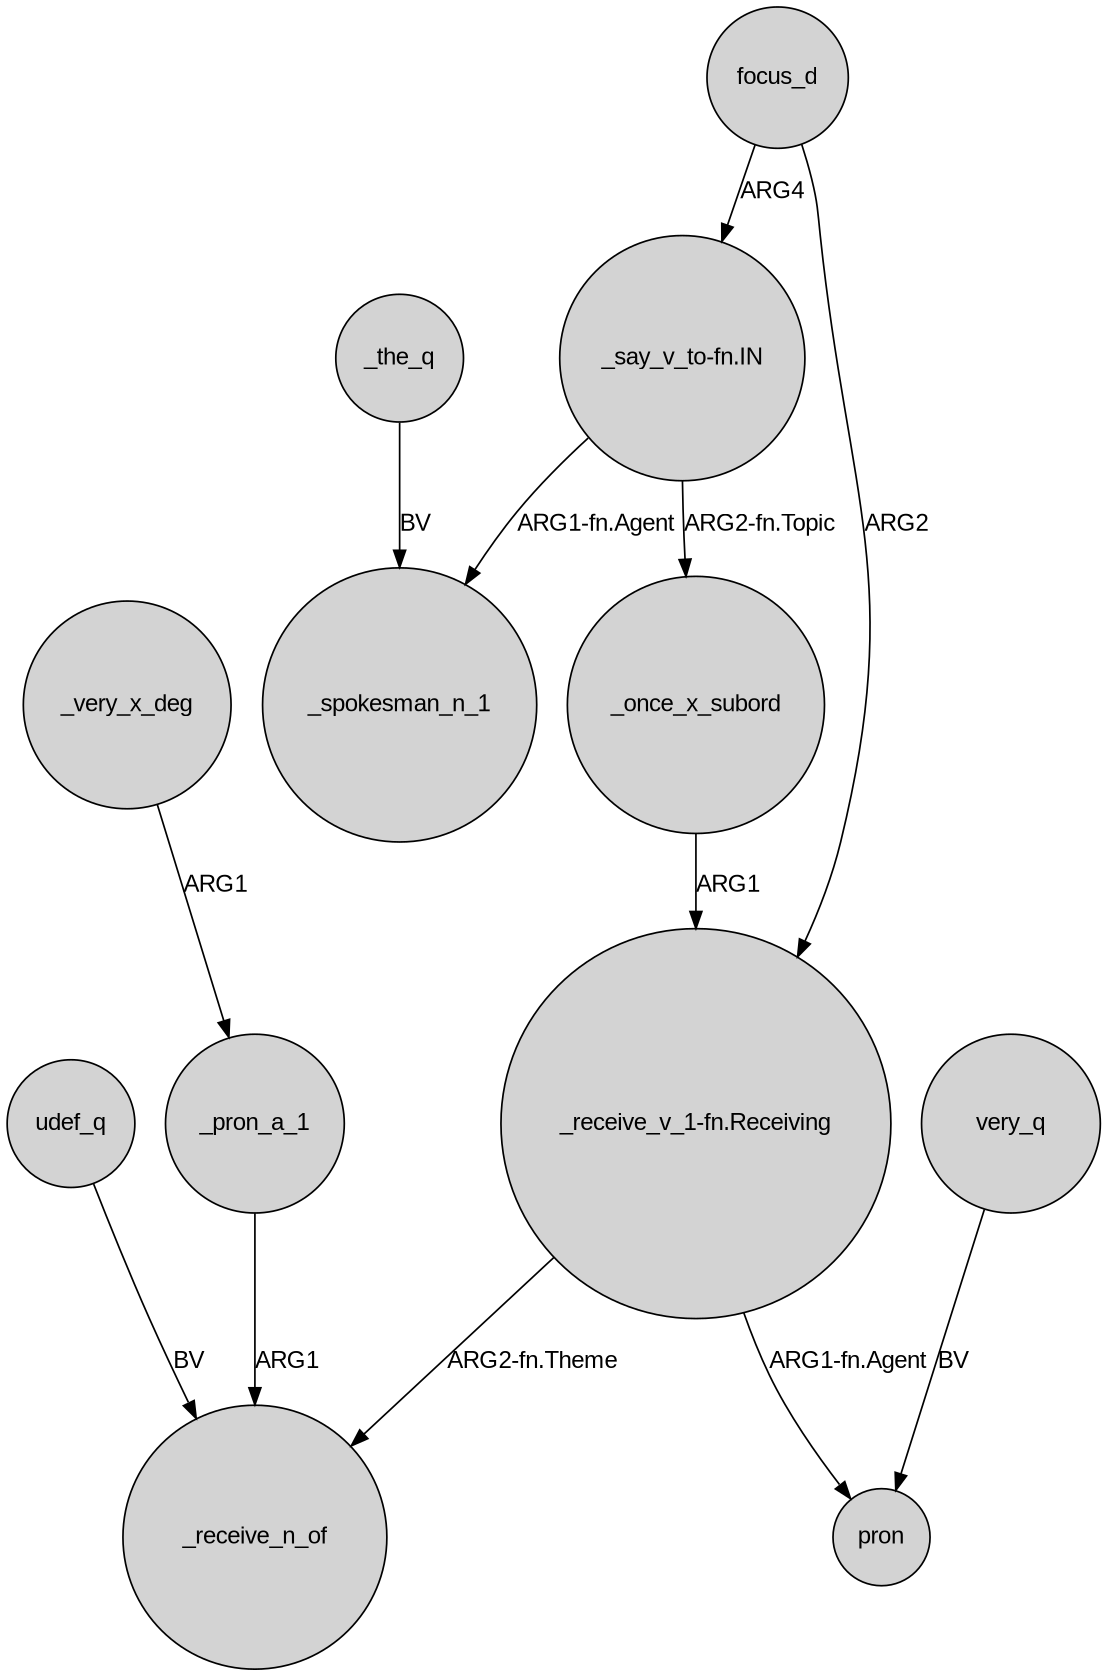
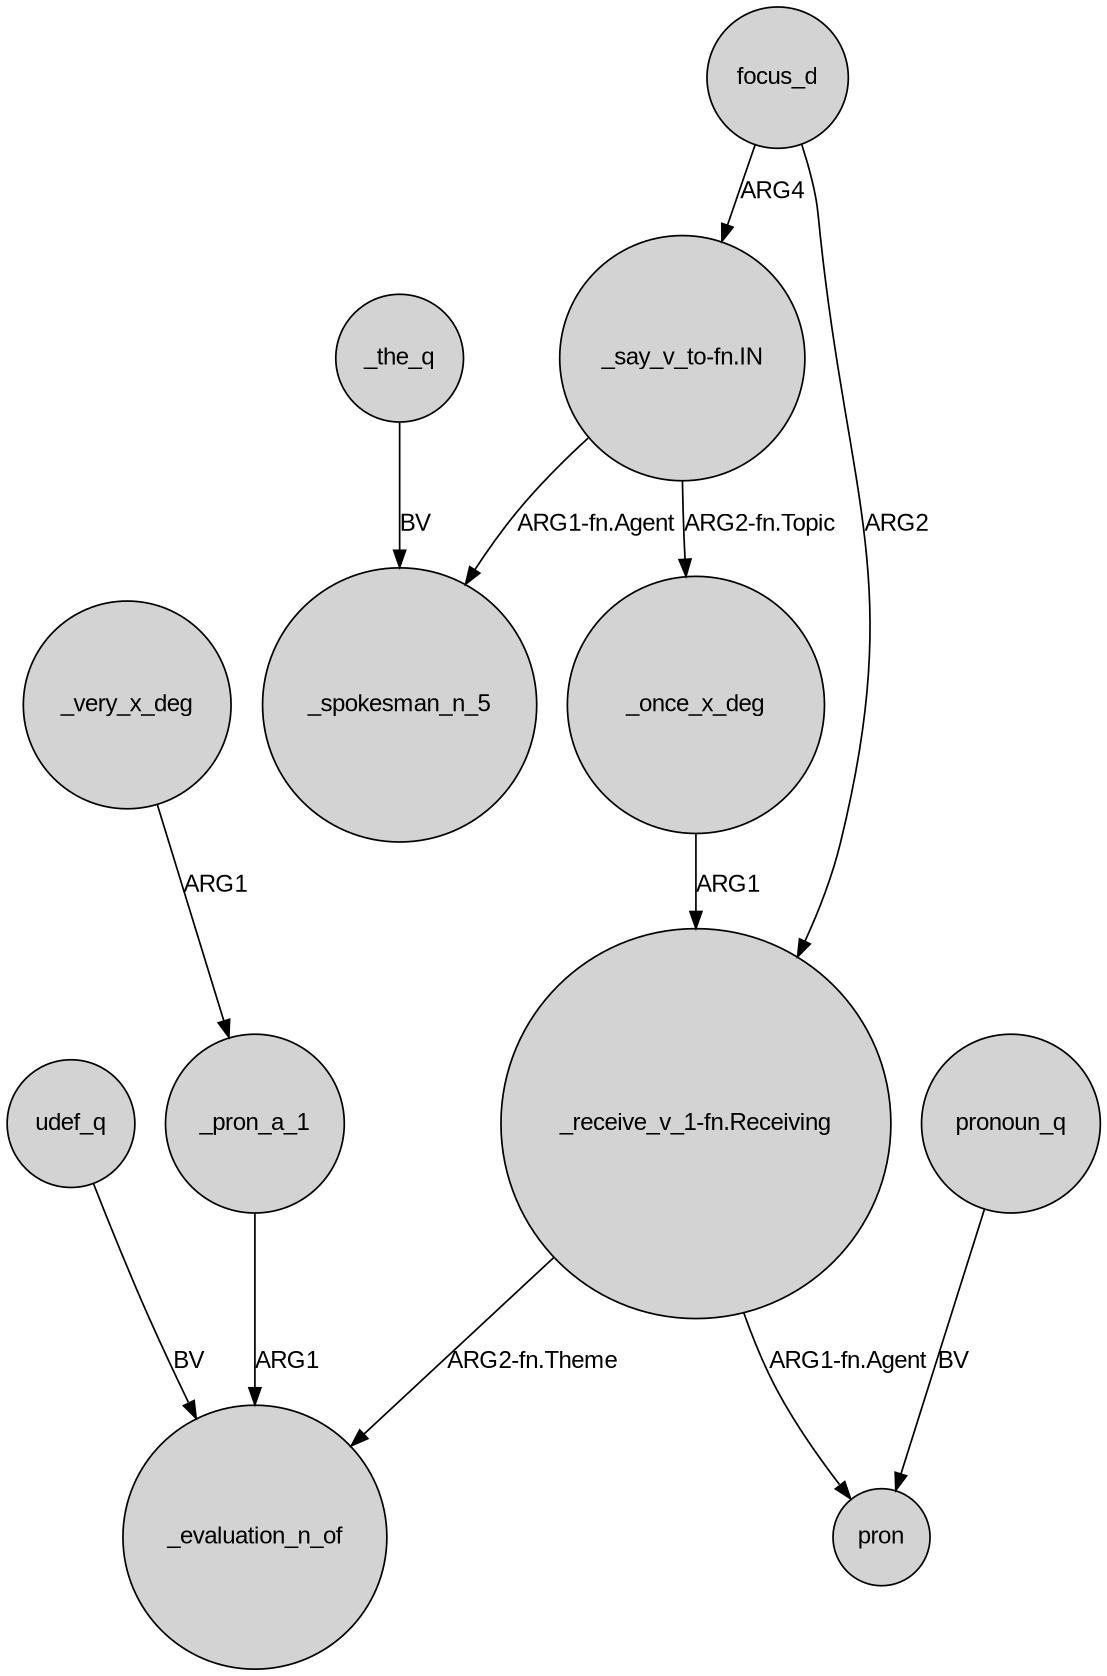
(400, 705) -> (400, 705)
(696, 705) -> (696, 705)
(1011, 1124) -> (1011, 1124)
(255, 1537) -> (255, 1537)
